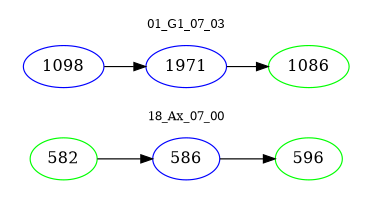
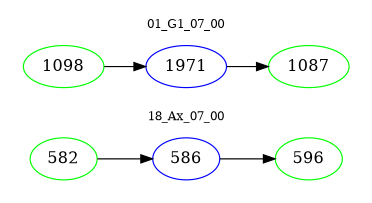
(186, 25) -> (186, 25)
(64, 67) -> (64, 67)
(309, 67) -> (309, 67)
